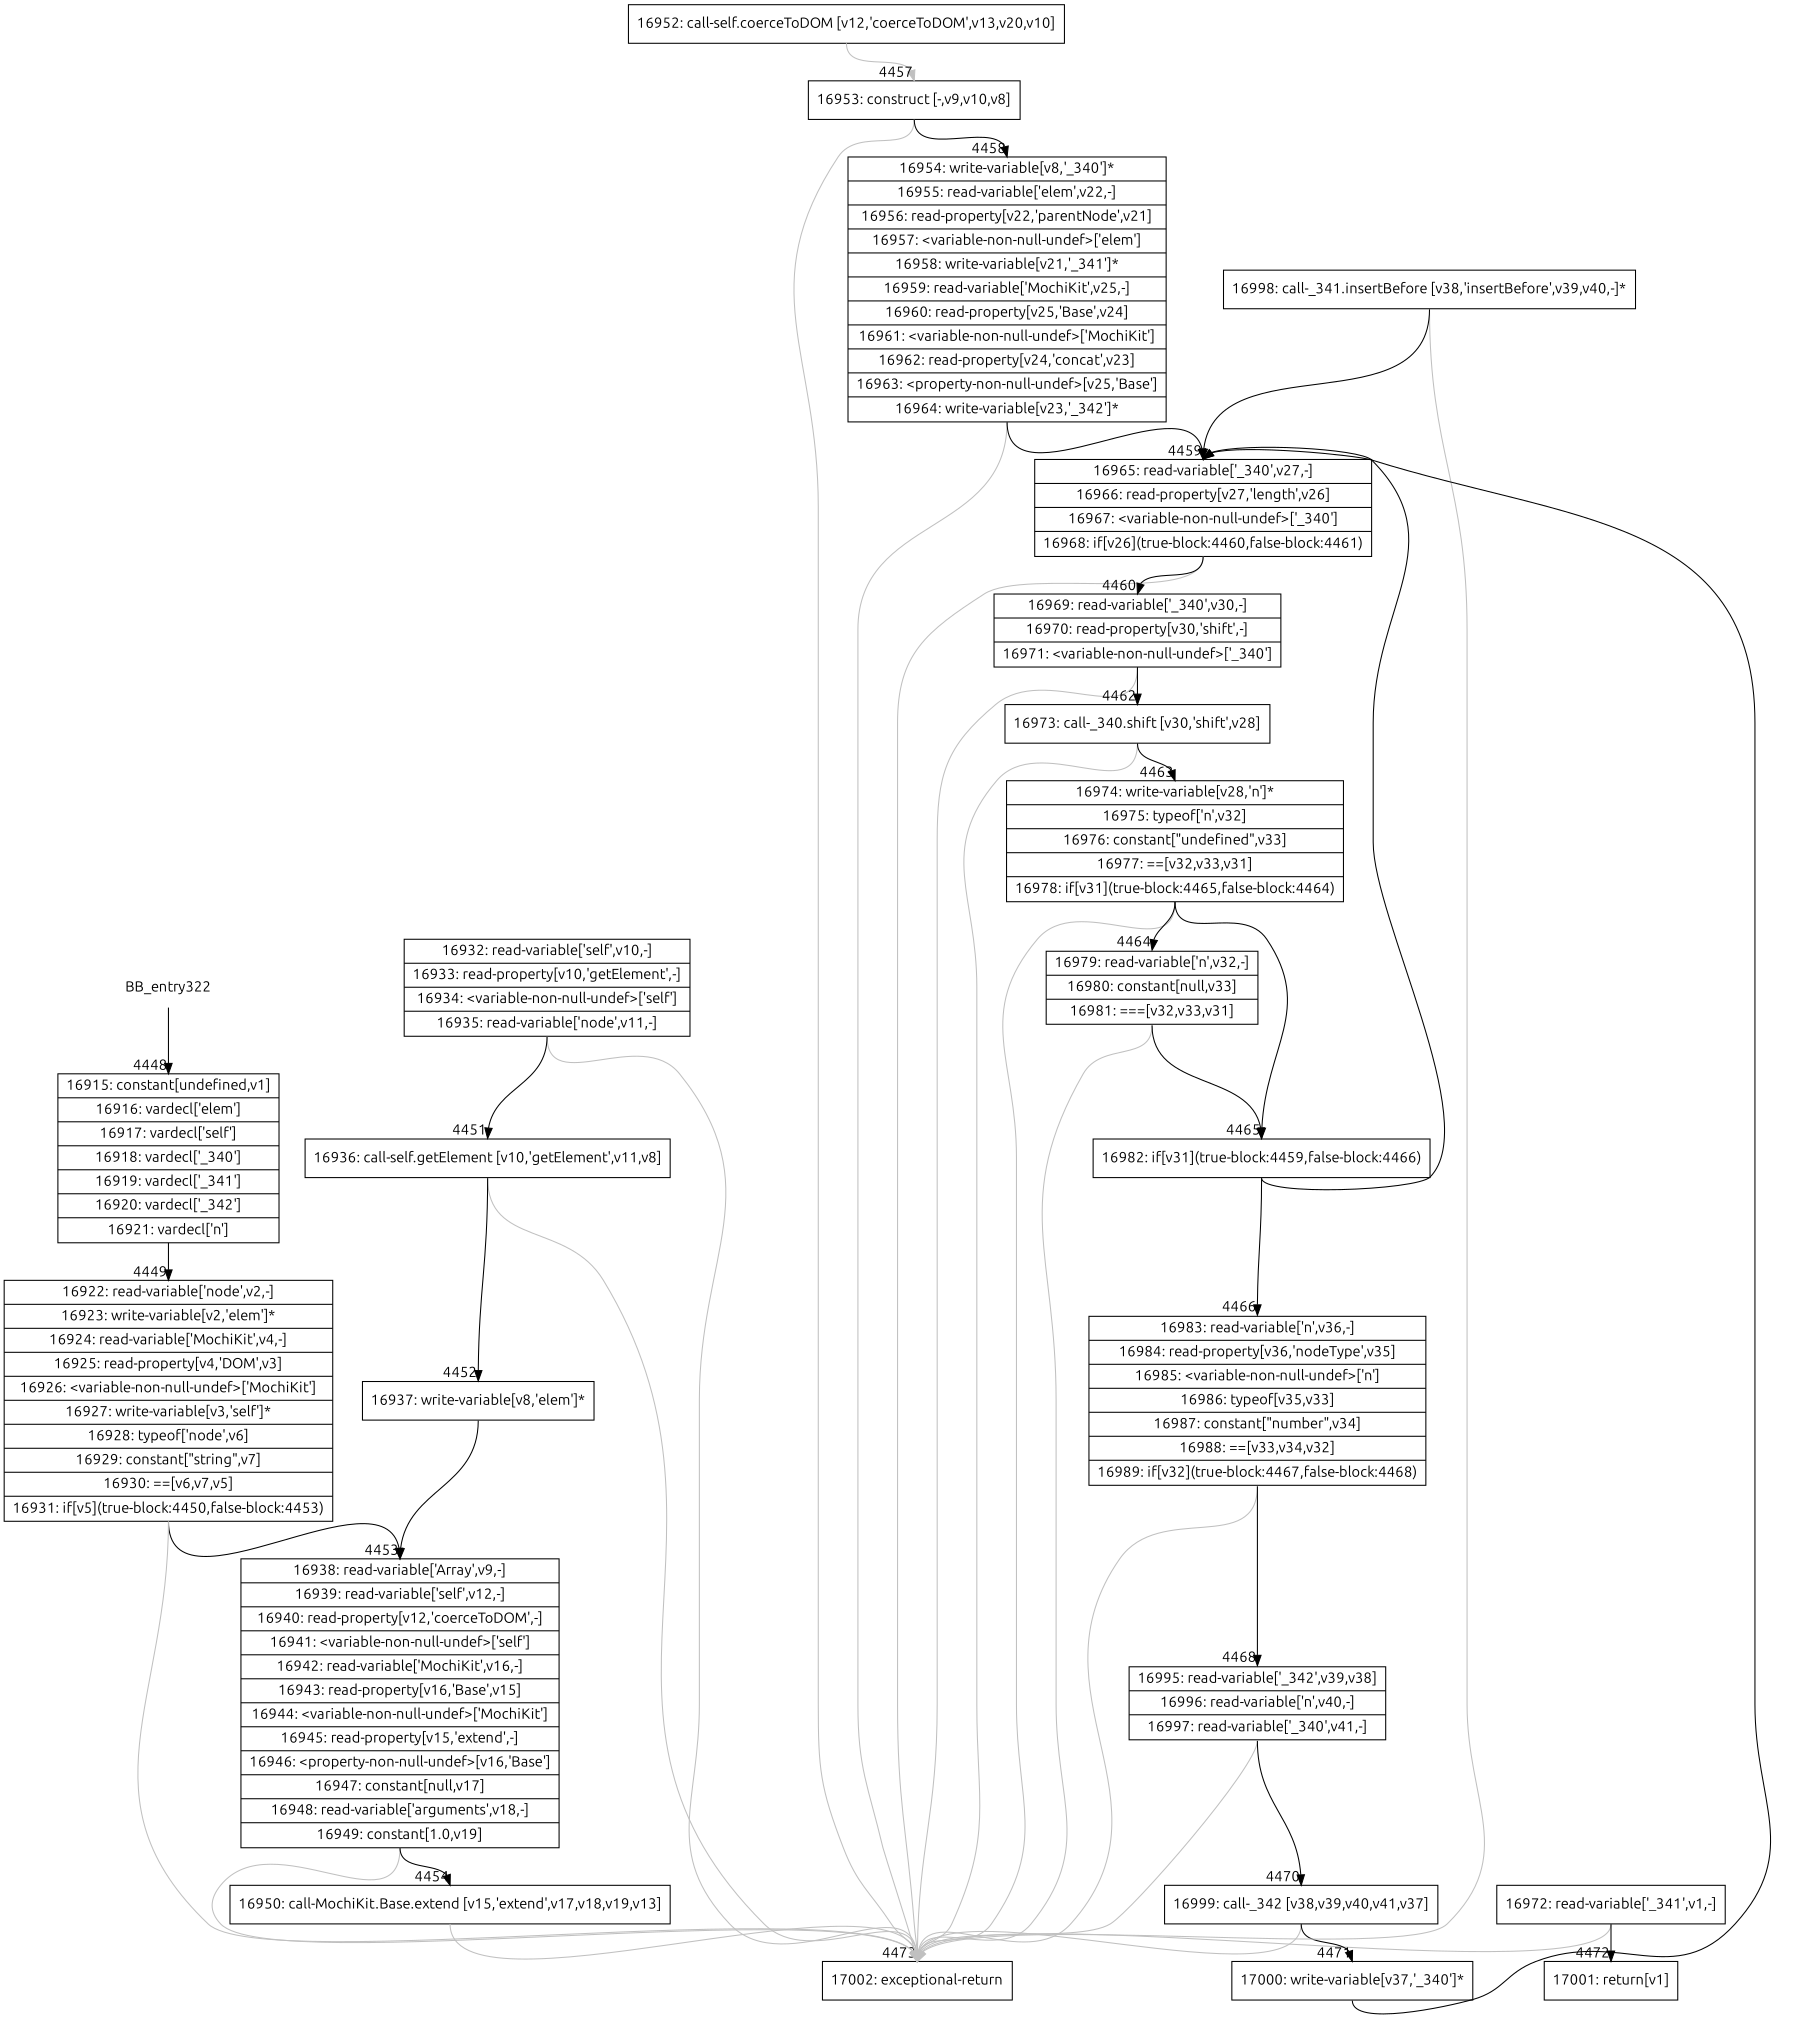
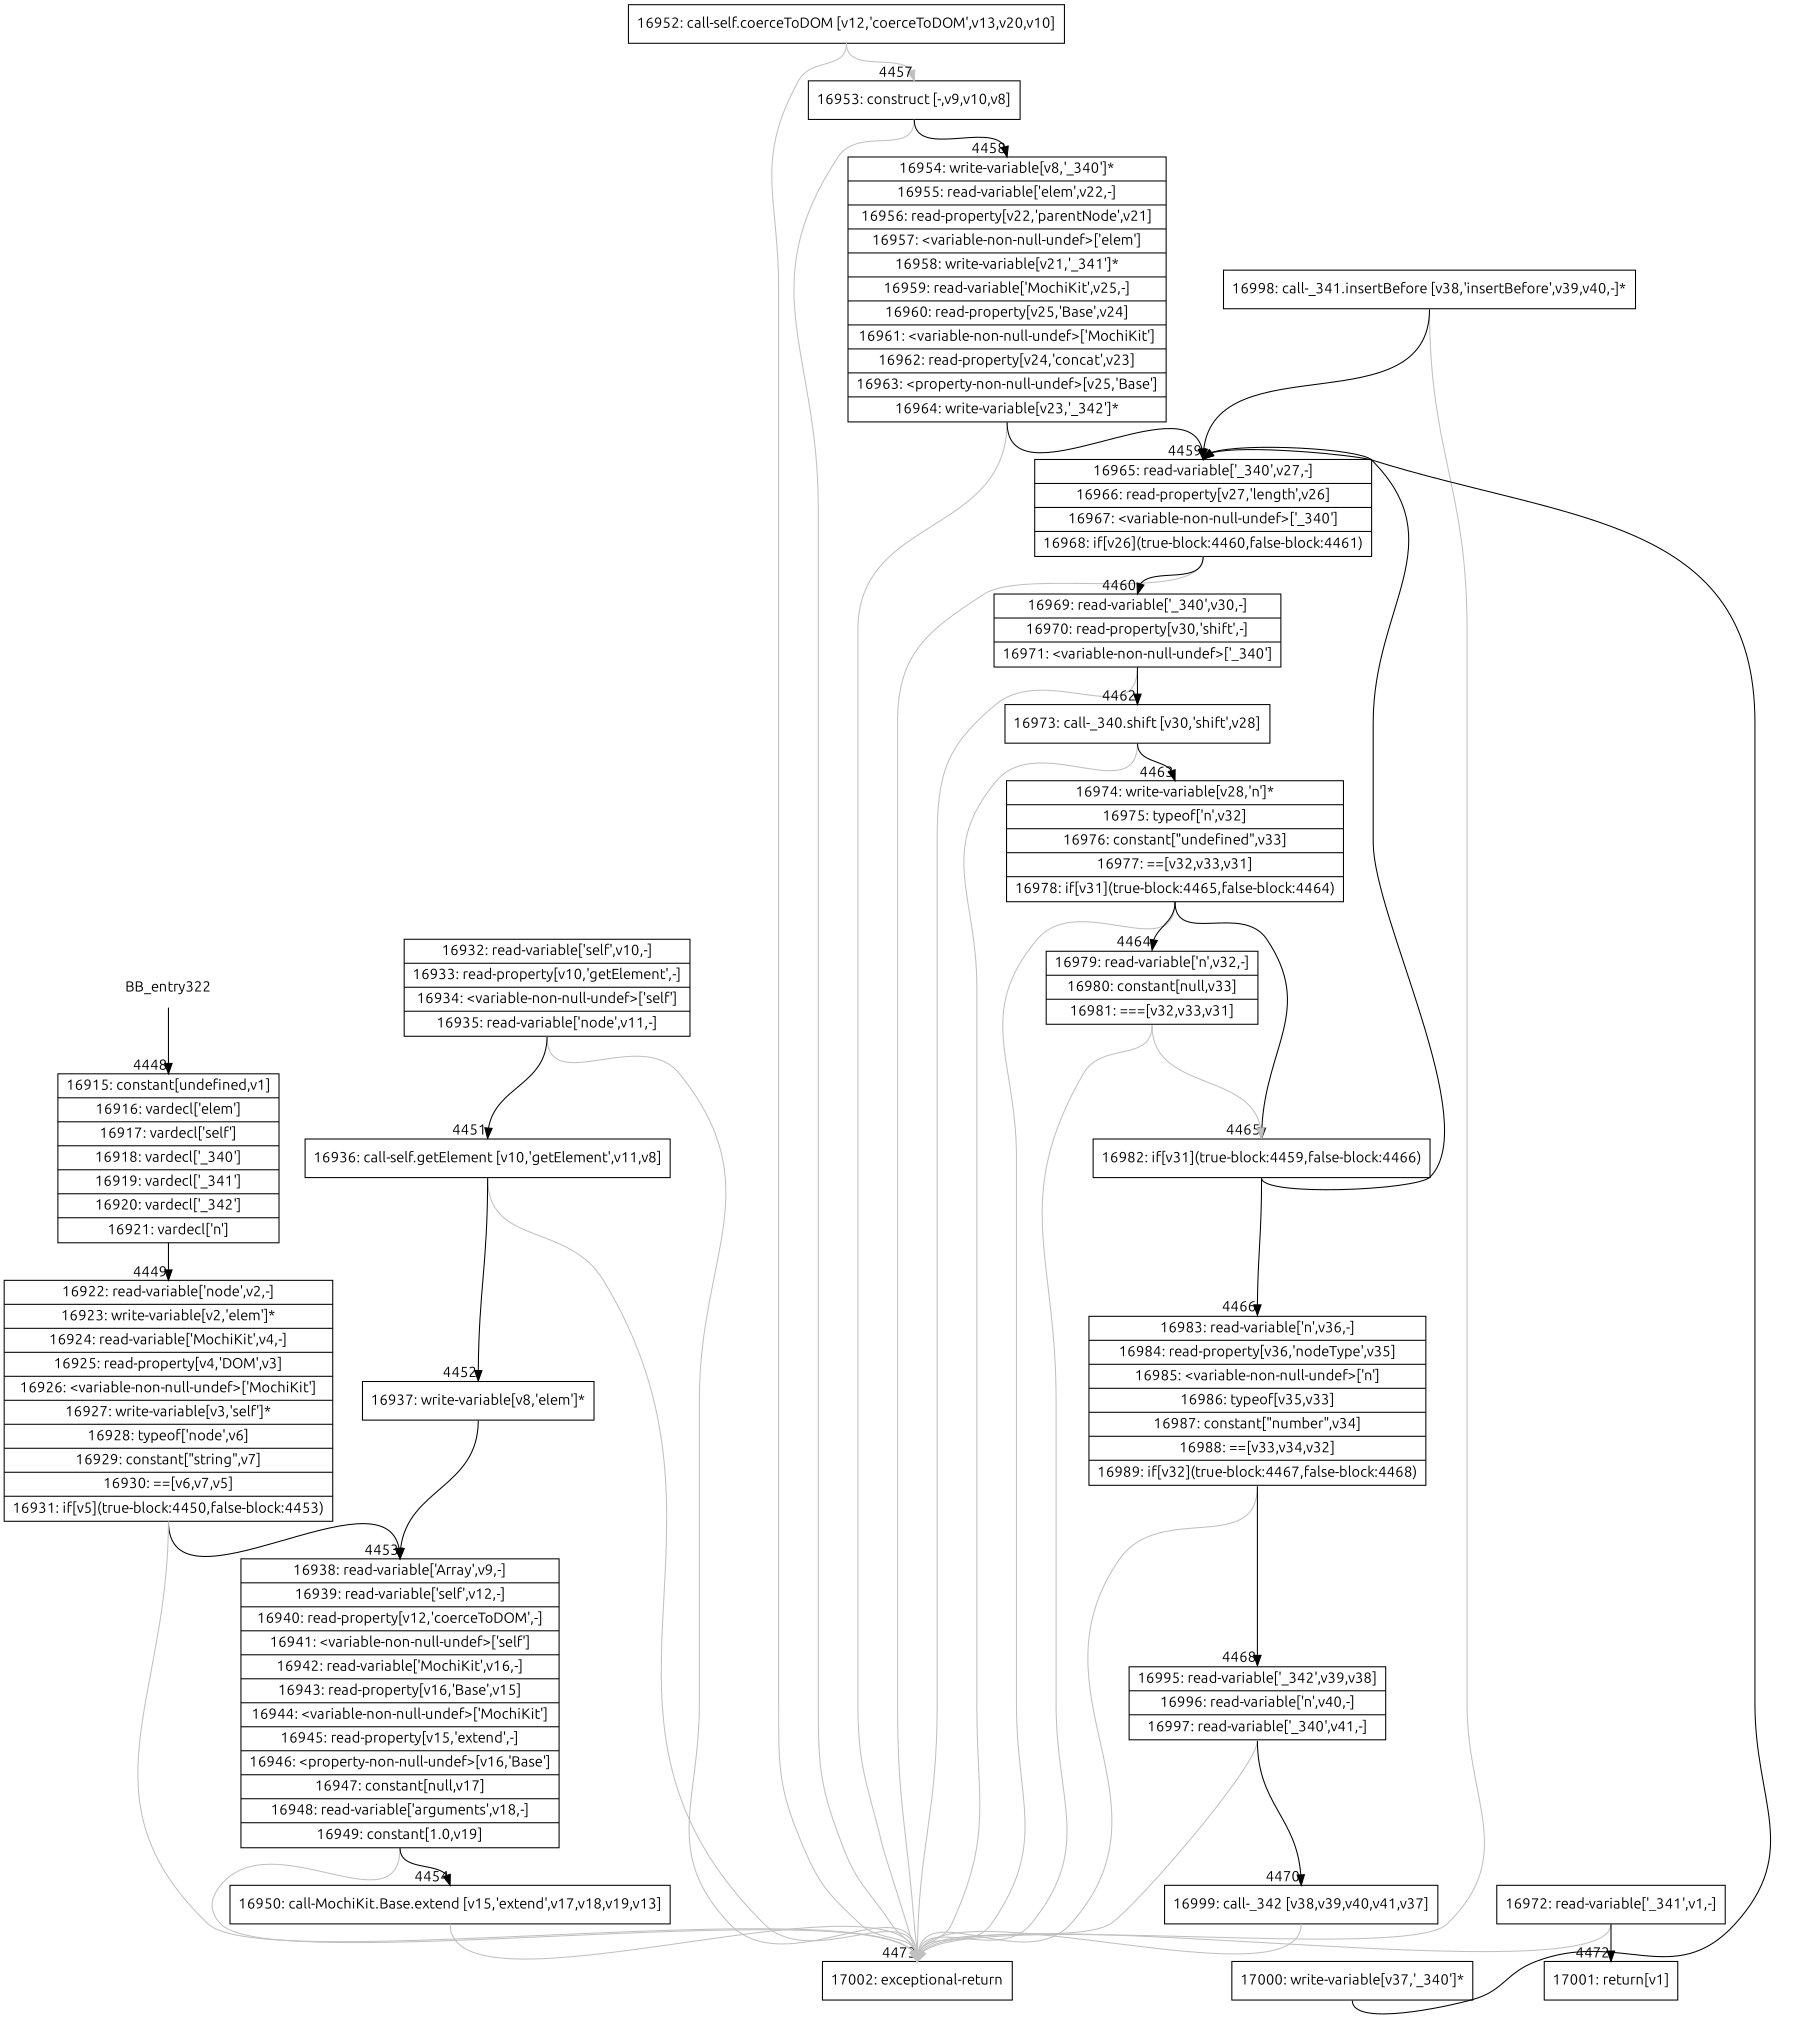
none -> (779, 1011)
(1202, 1080) -> (1202, 1080)
(1321, 1942) -> none
